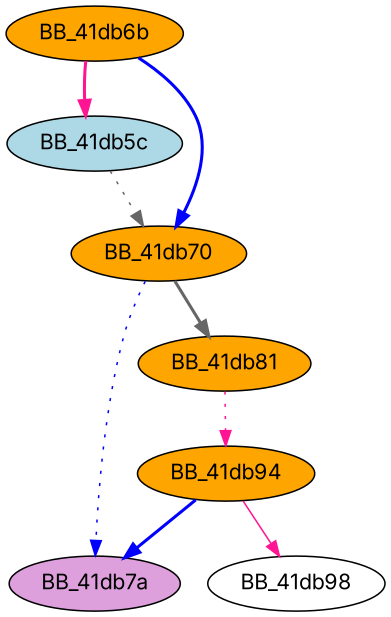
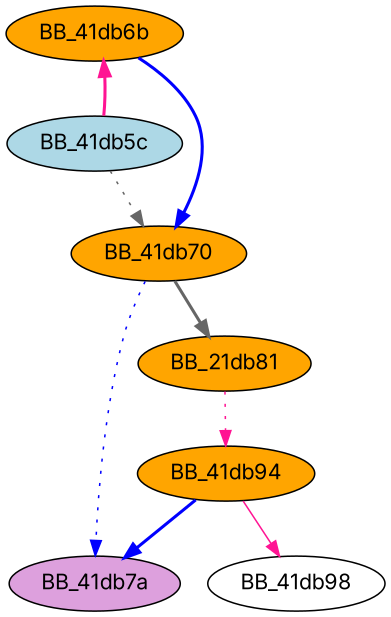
(85, 81) -> (105, 96)
(225, 364) -> (225, 364)
